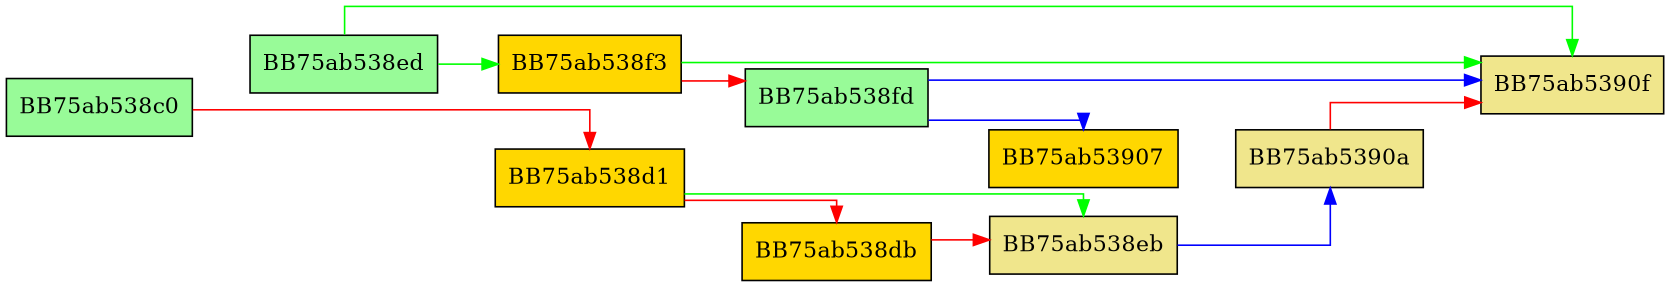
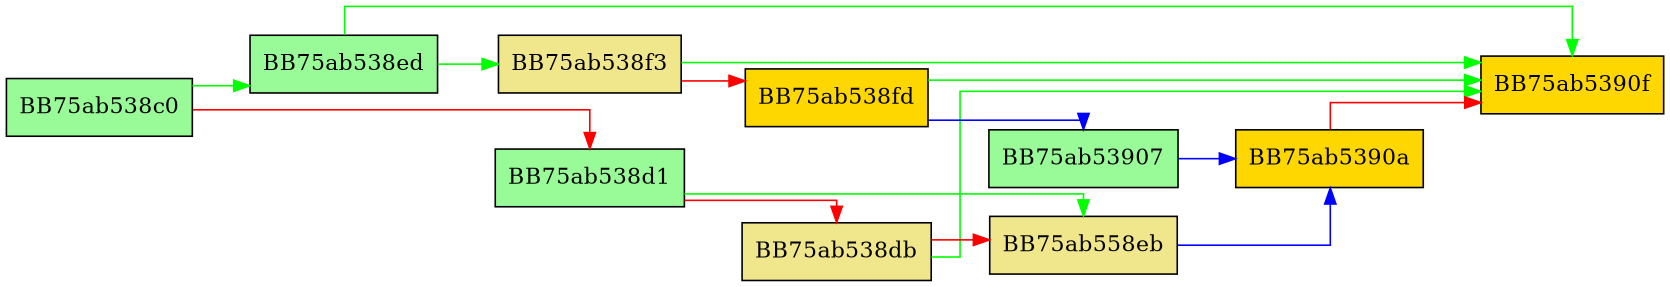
(590, 64) -> (590, 64)
(1196, 80) -> (1196, 80)
(1572, 85) -> (1572, 85)
none -> (213, 86)
none -> (1115, 91)
(837, 98) -> (837, 98)
(1083, 159) -> (1083, 159)
none -> (1199, 159)
(1330, 159) -> (1330, 159)
(590, 178) -> (590, 178)
(1083, 245) -> (1083, 245)
(837, 252) -> (837, 252)
